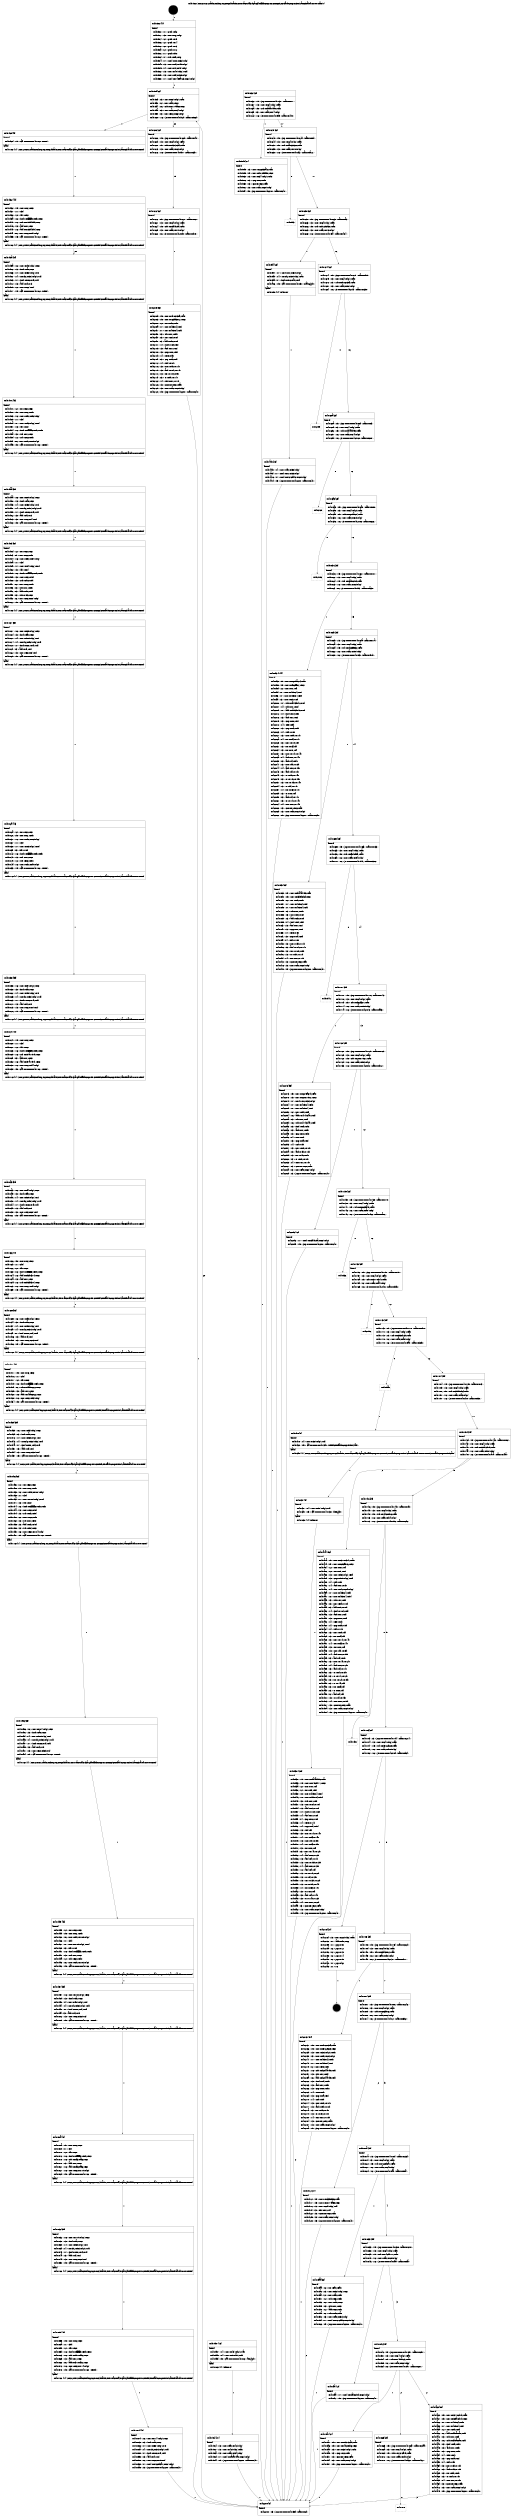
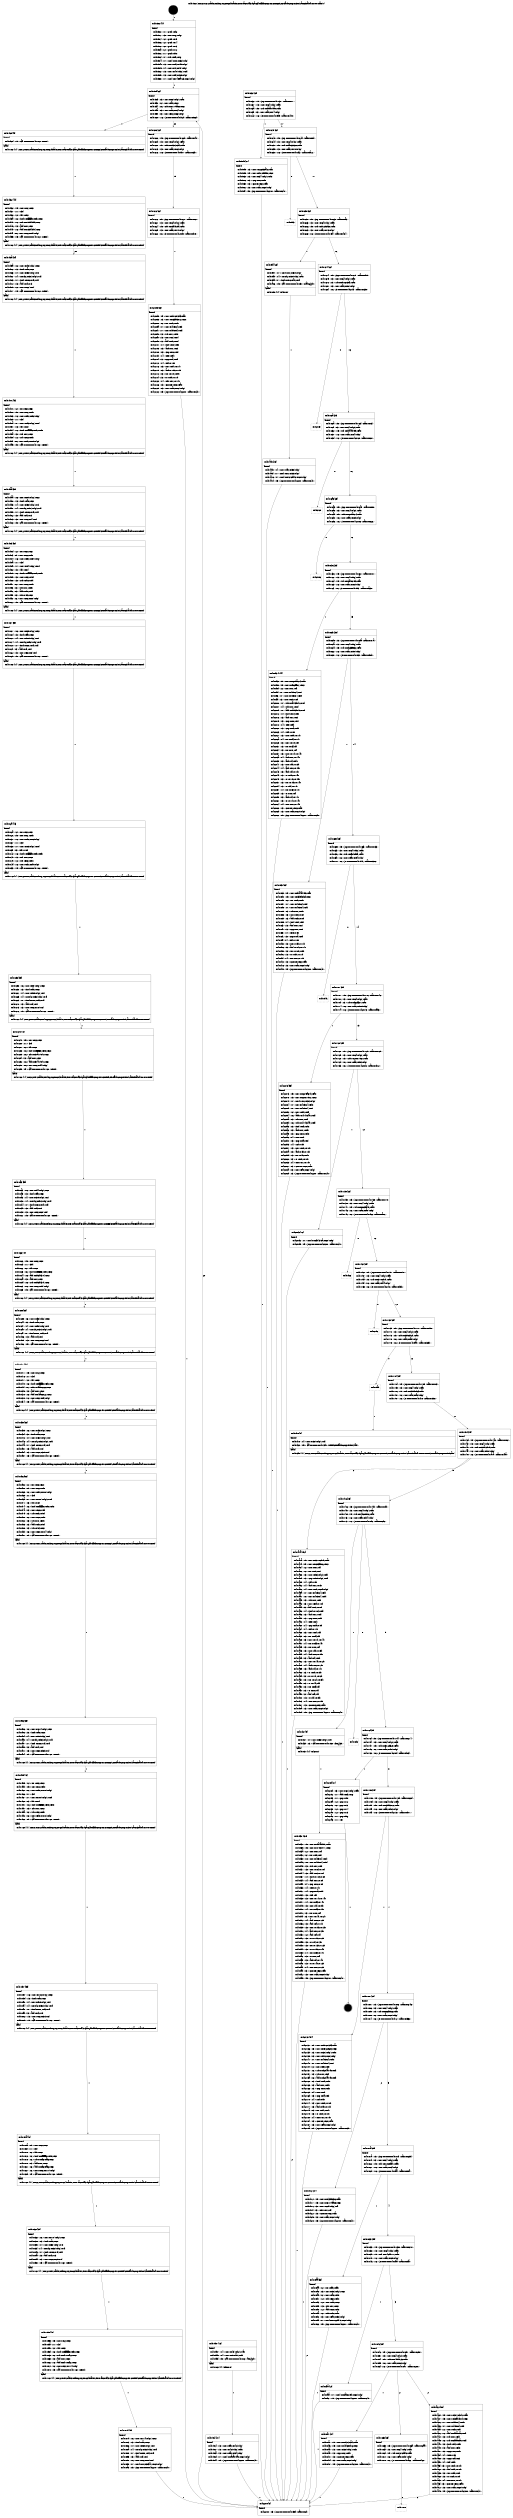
(344, 1476) -> (351, 1628)
